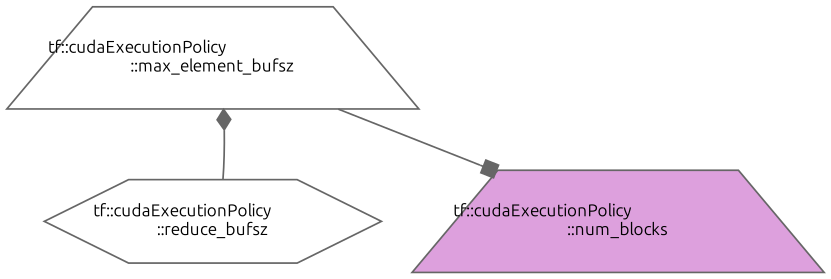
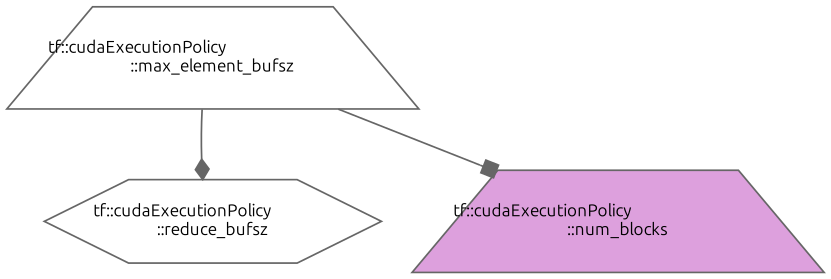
(224, 155) -> (201, 134)
